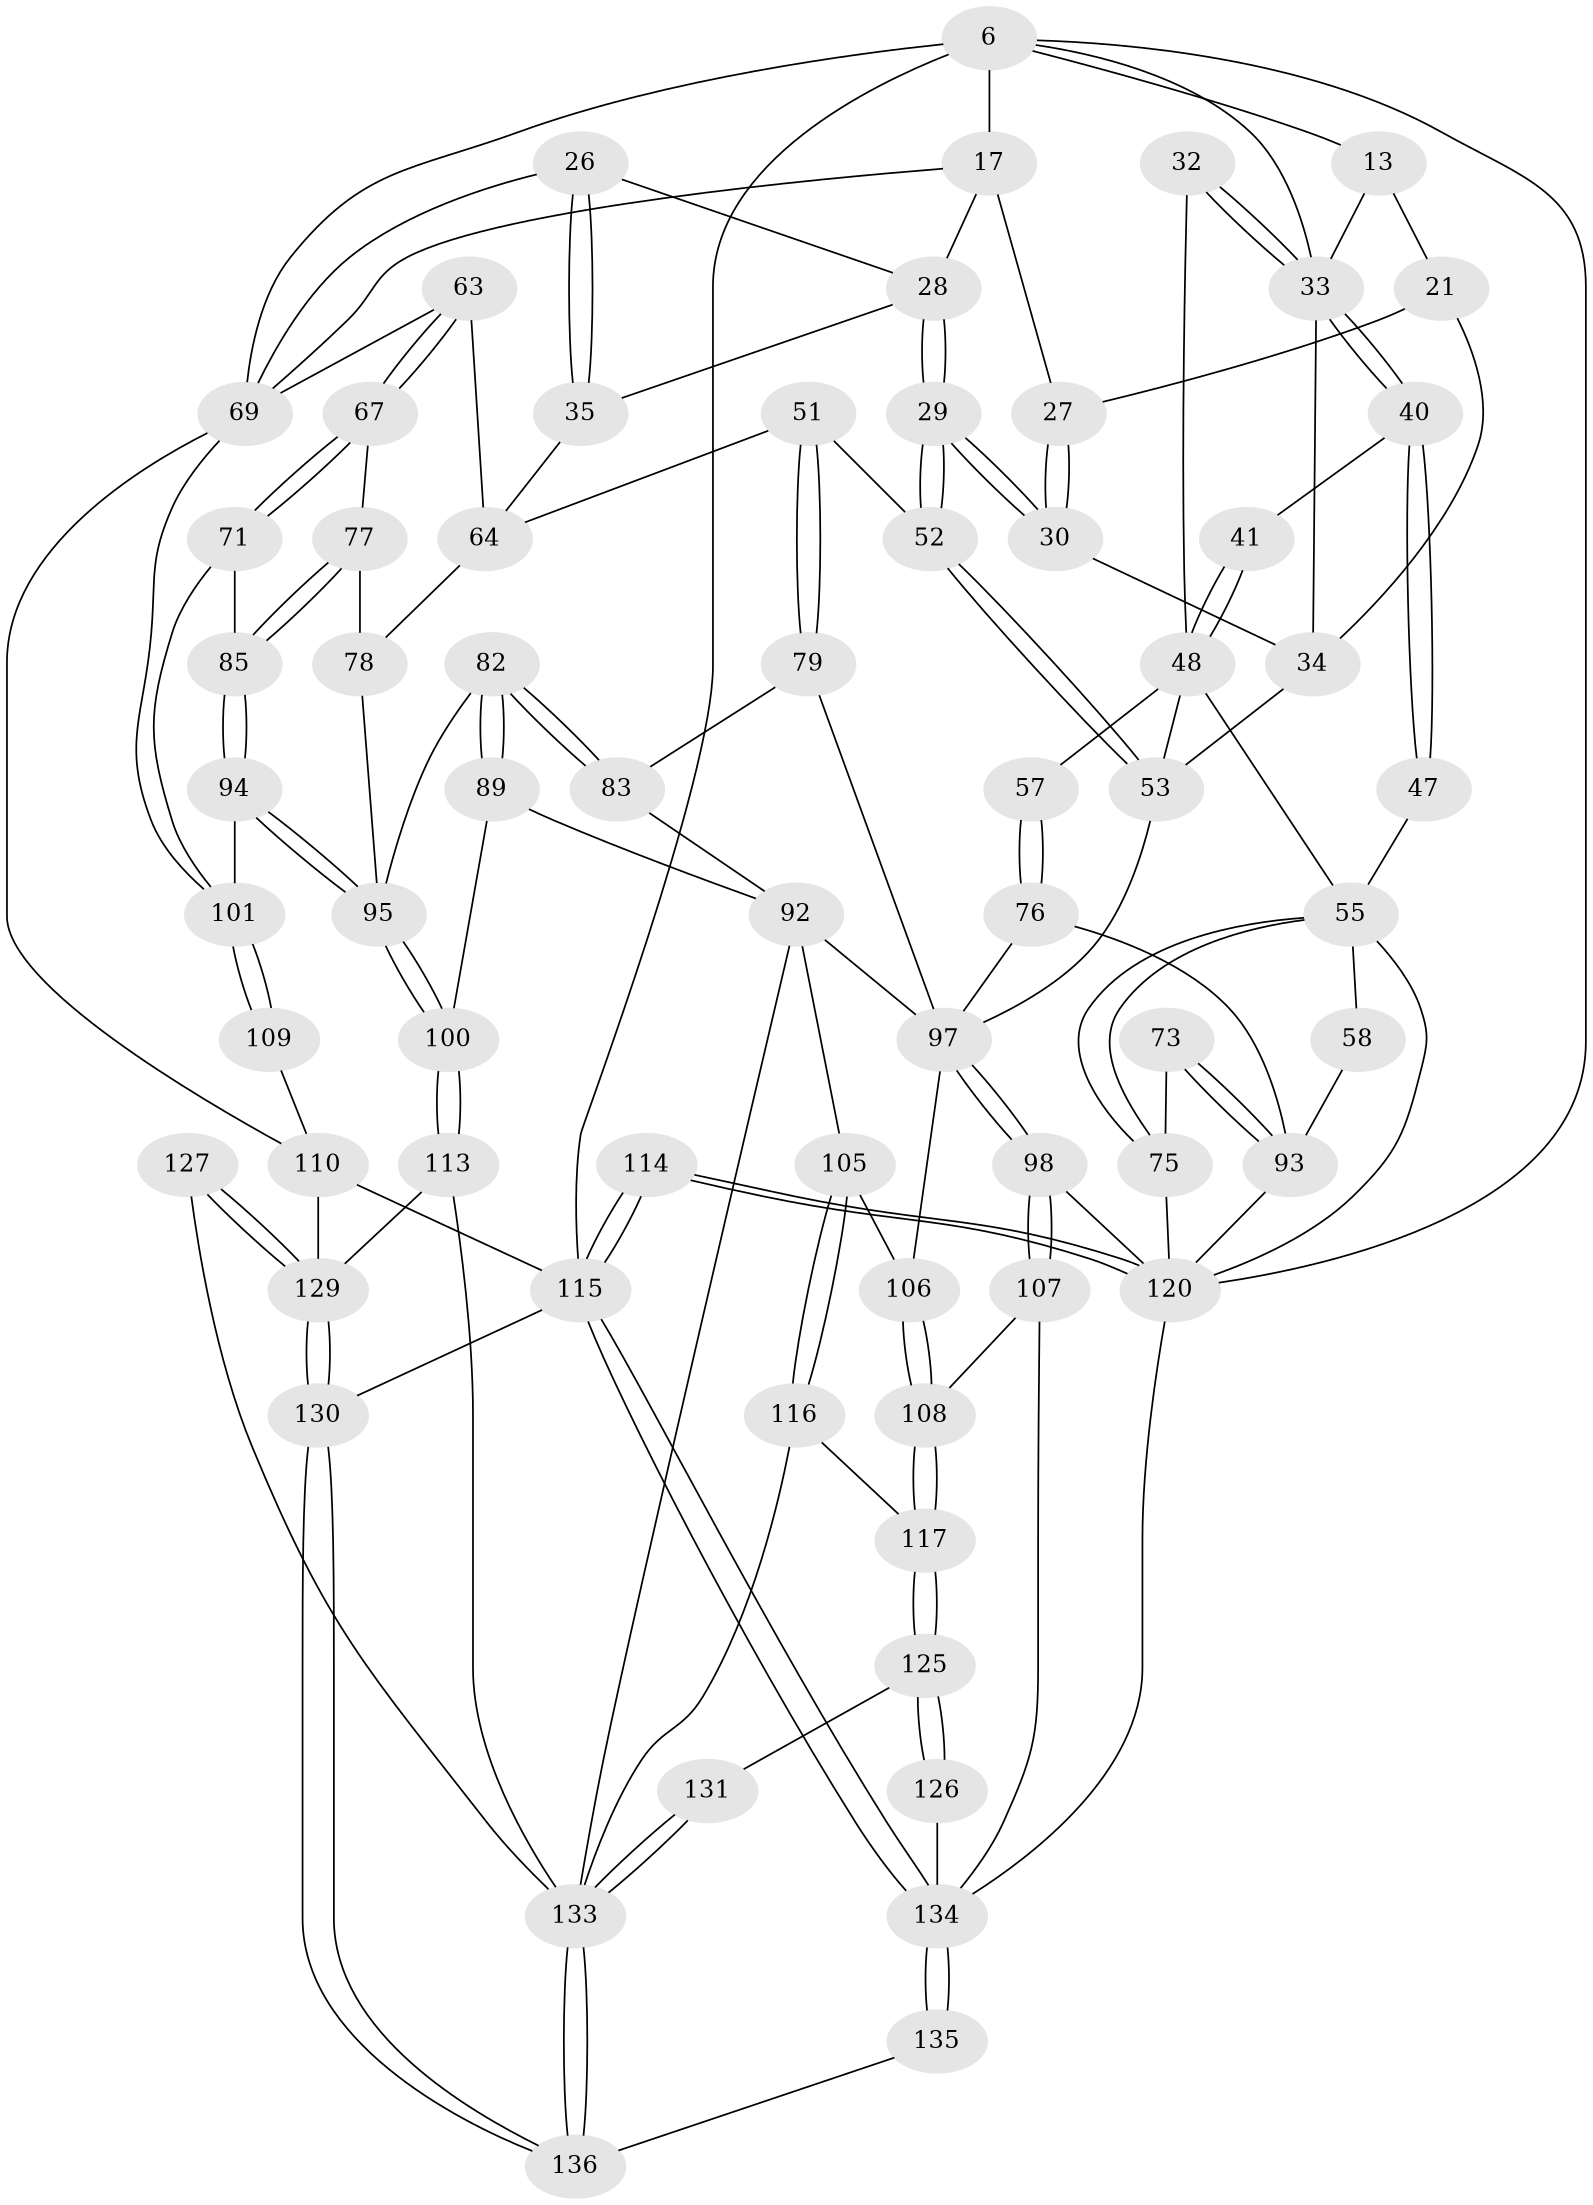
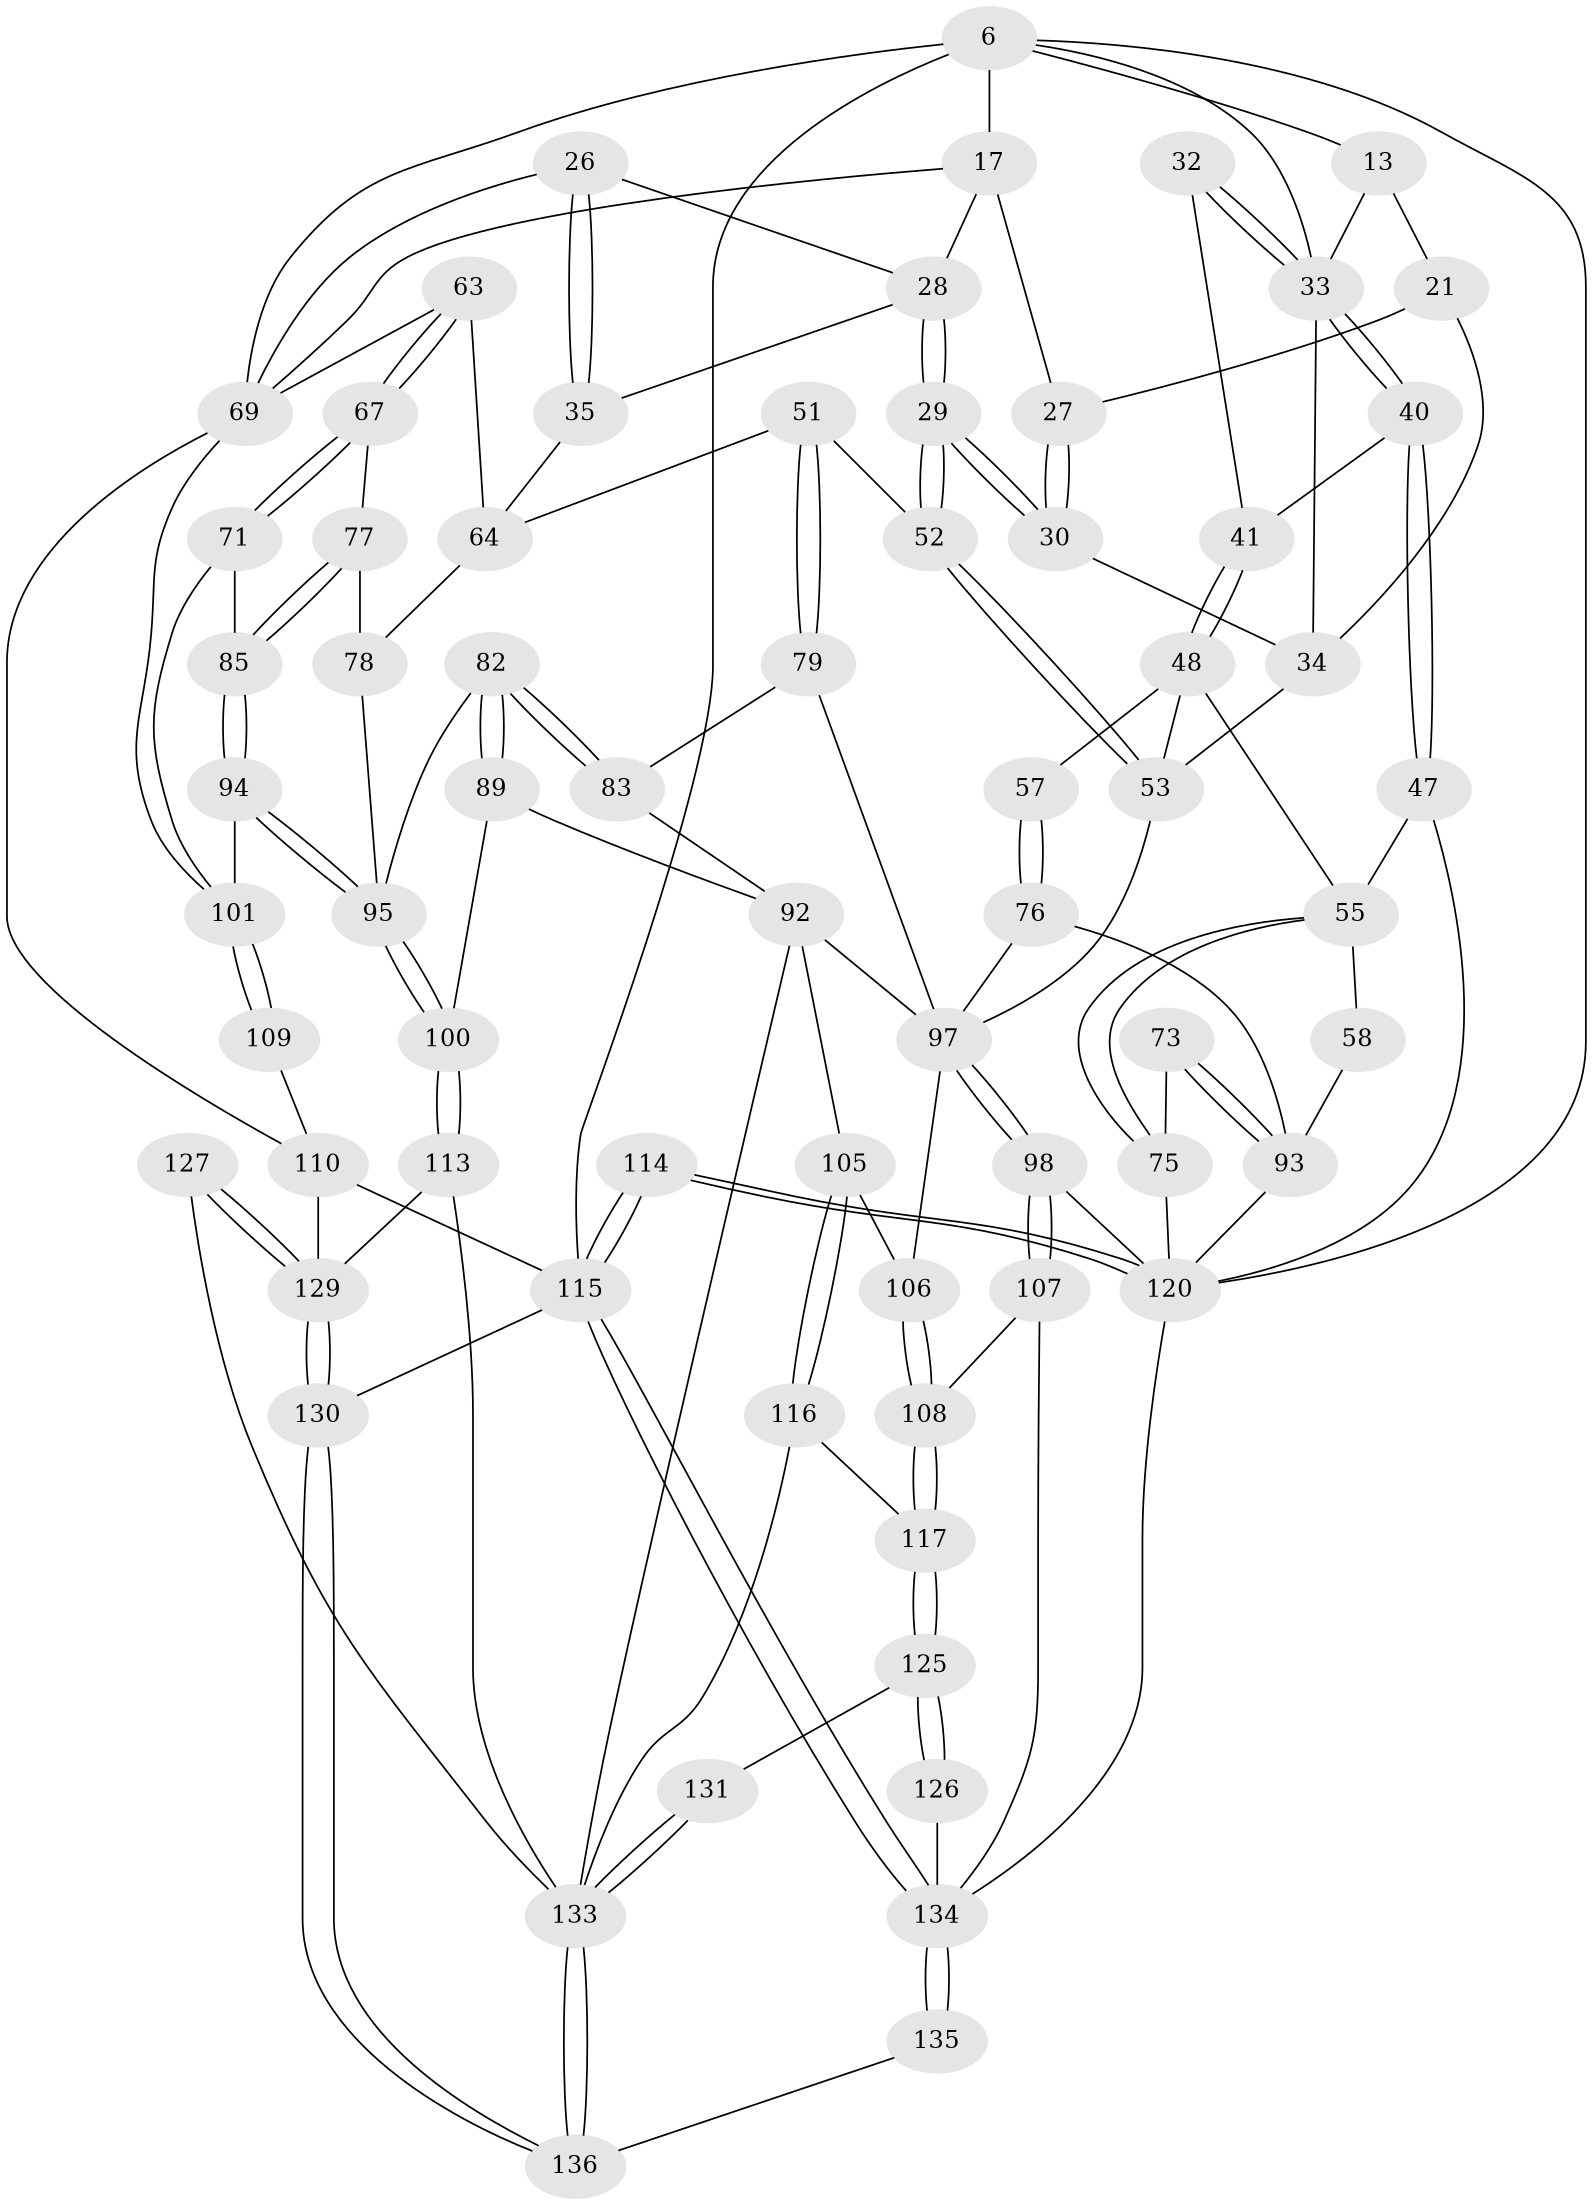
(1183, 414) -> (1217, 351)
(1394, 1147) -> (1448, 1115)
